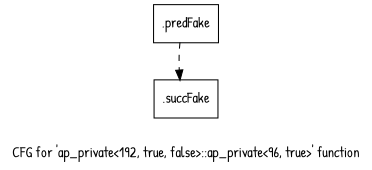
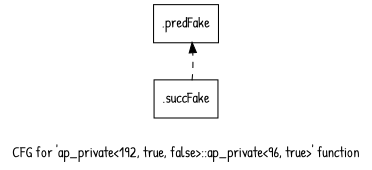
(179, 56) -> (193, 67)
